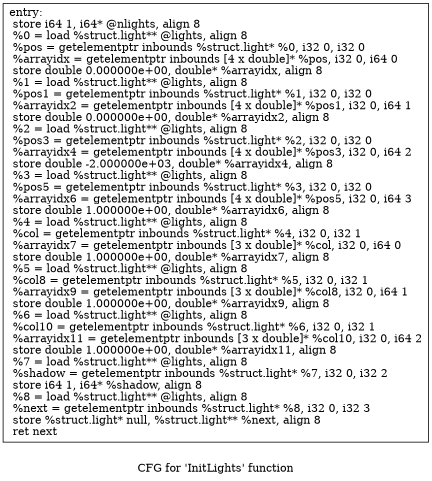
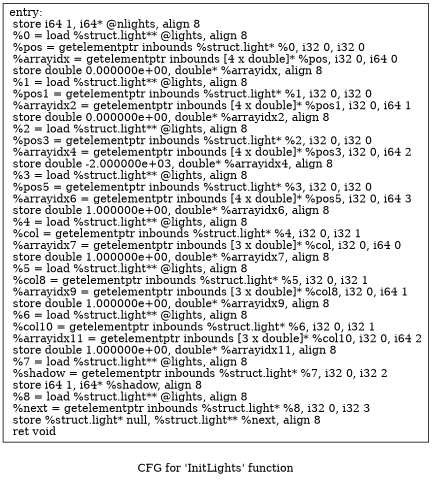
(33, 432) -> (33, 432)
